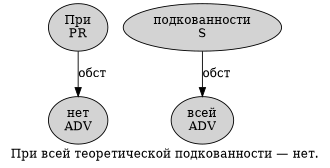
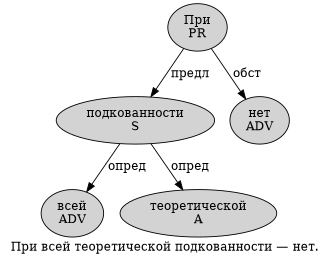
none -> (170, 69)
(217, 74) -> (127, 167)
none -> (198, 213)
